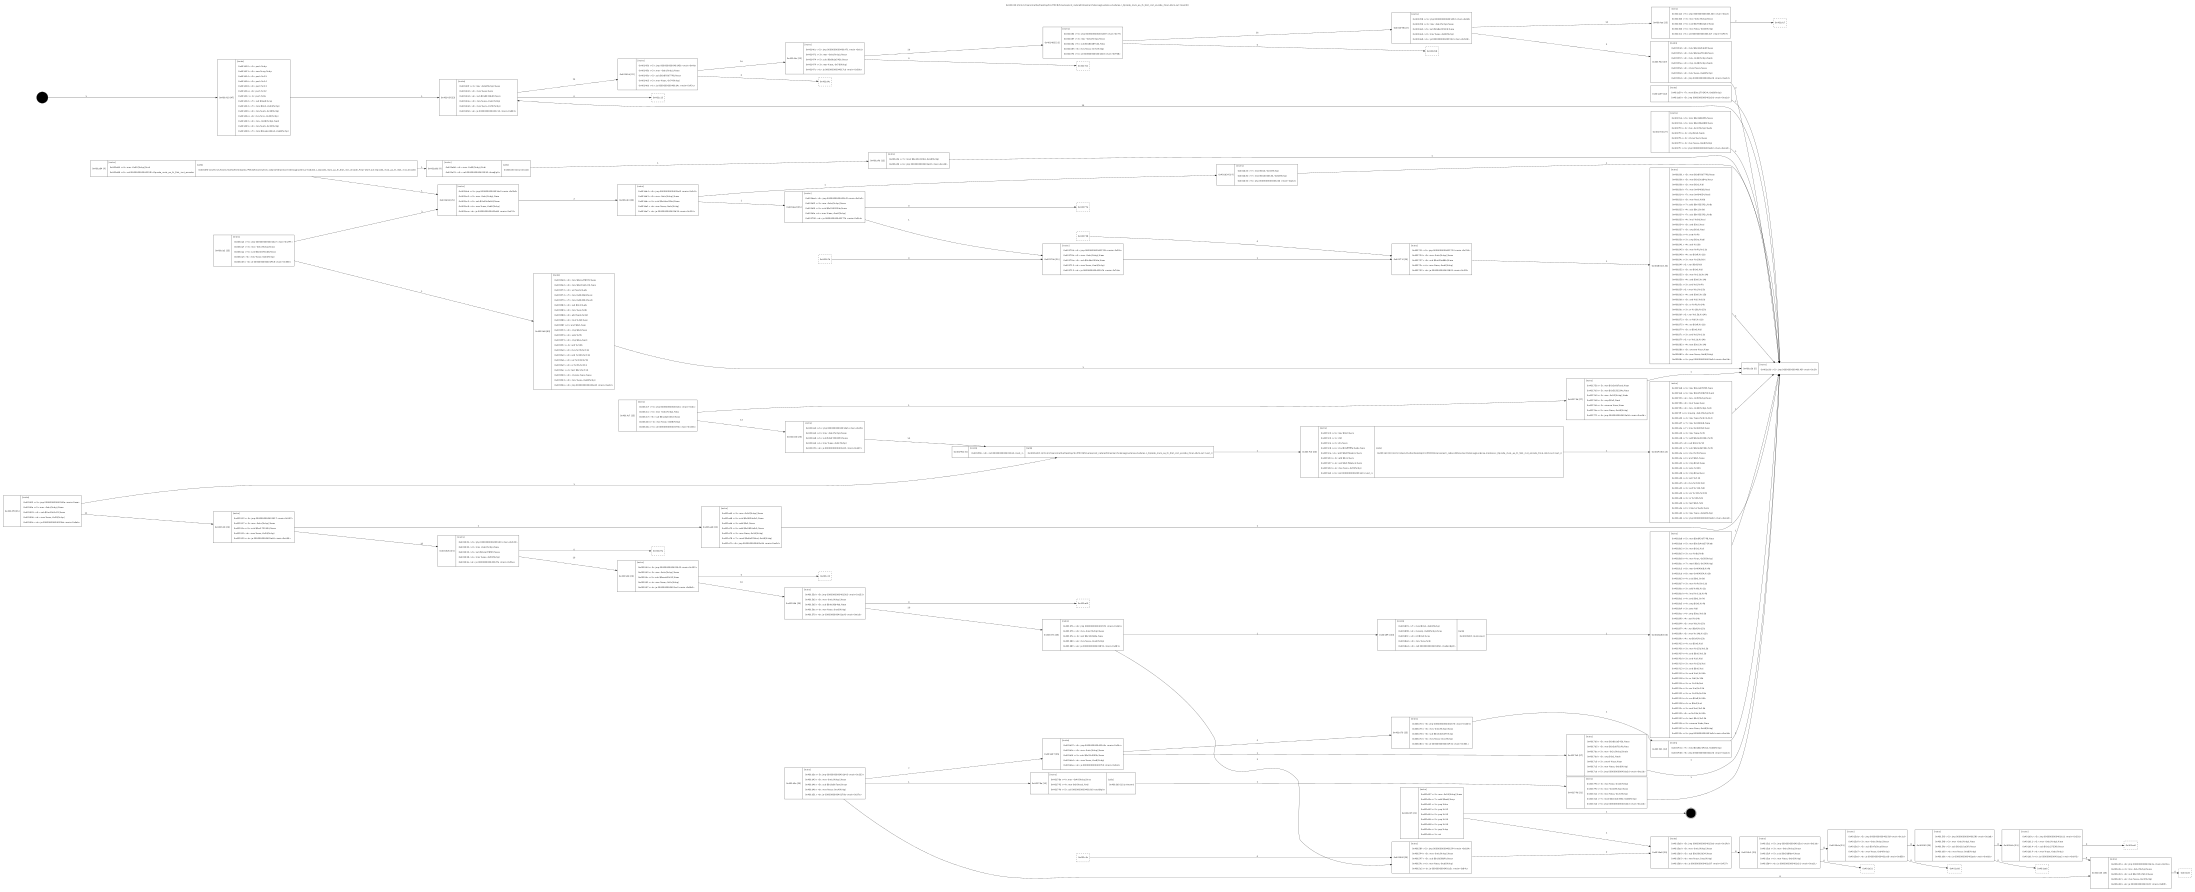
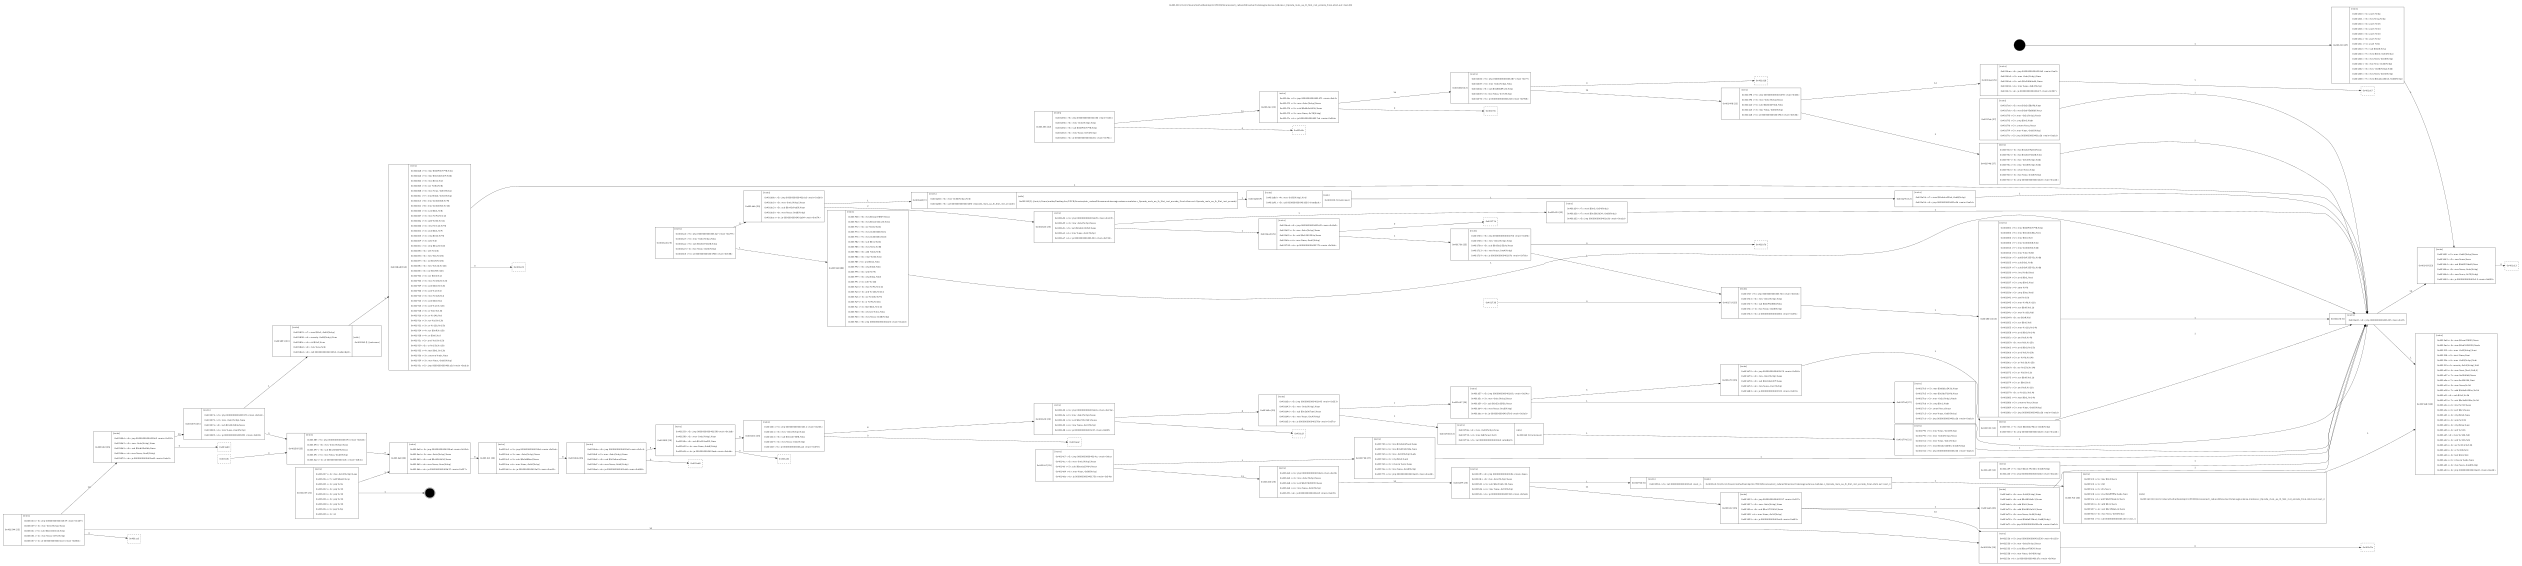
(567, 86) -> none
(374, 186) -> (867, 203)
(936, 259) -> (1642, 245)
(1752, 394) -> (2394, 344)
(924, 443) -> (1394, 483)
(567, 563) -> (1031, 530)
(1840, 865) -> (491, 267)
(1456, 878) -> (1186, 415)
